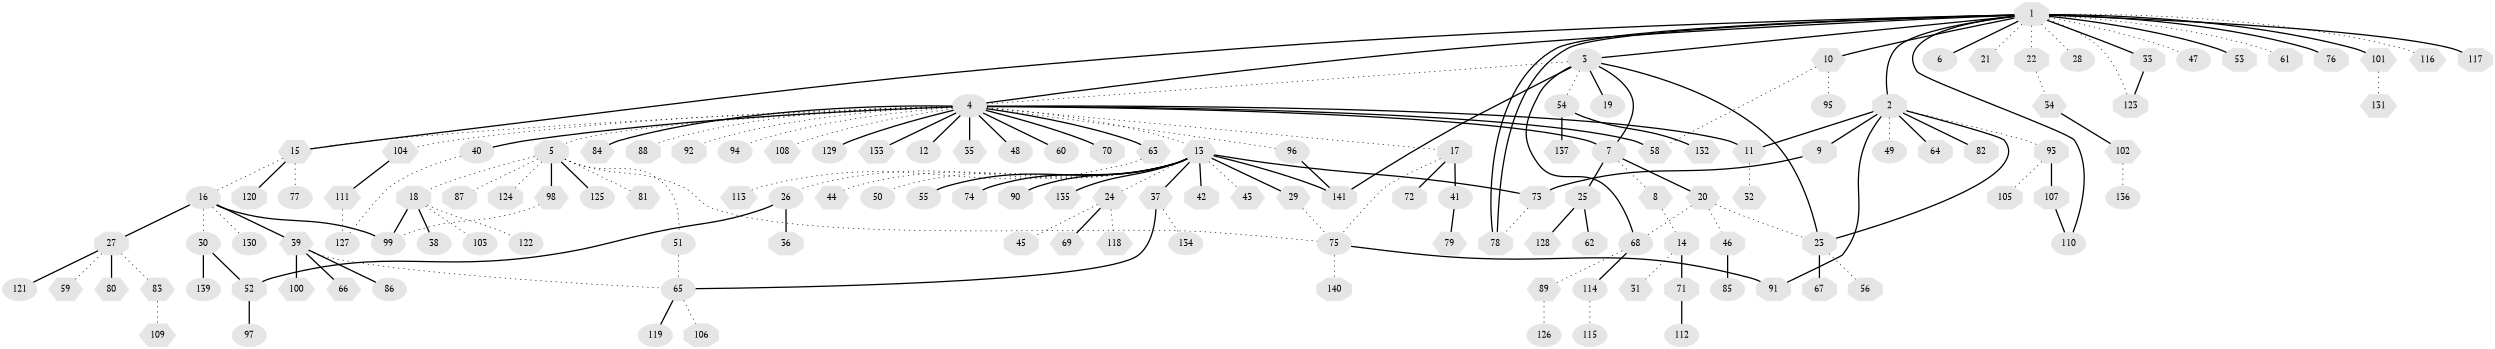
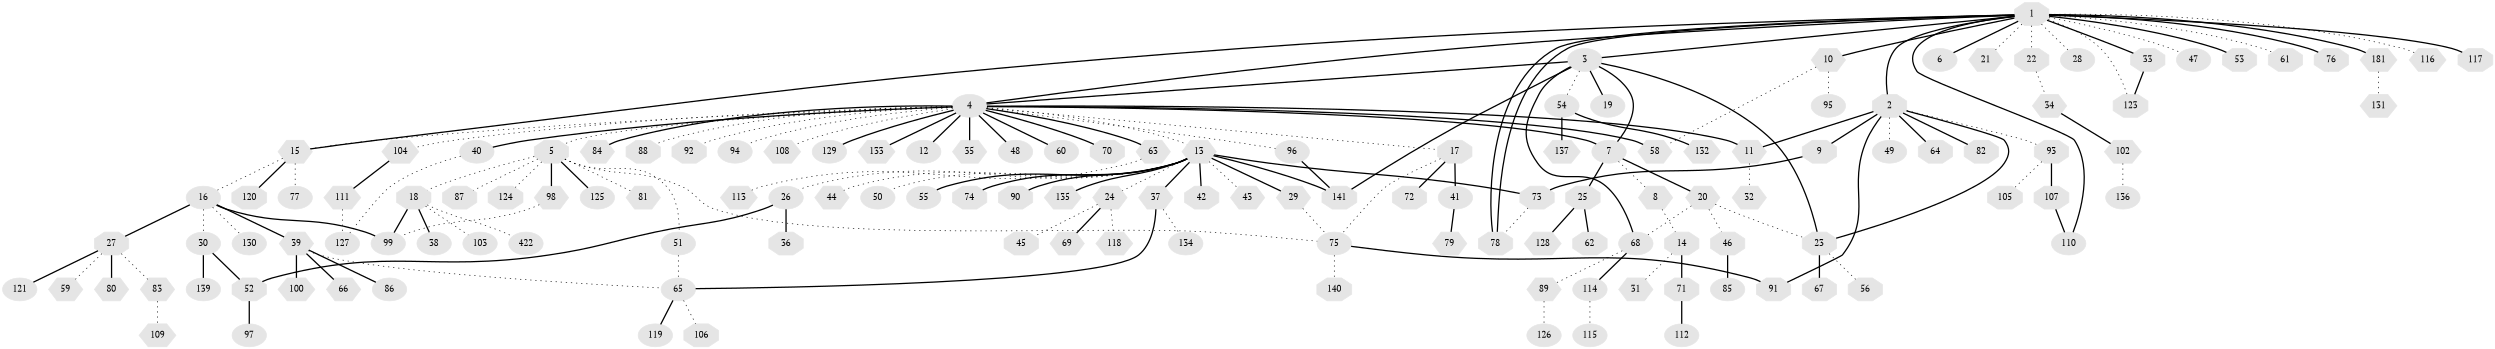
(2379, 60) -> (2379, 60)
(1277, 83) -> (1277, 83)
(526, 244) -> (526, 244)
